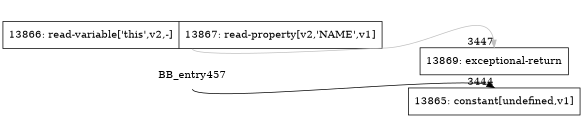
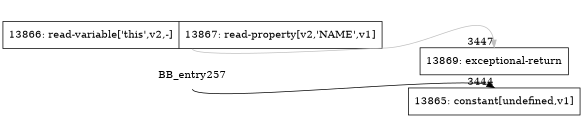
(193, 75) -> (193, 75)
